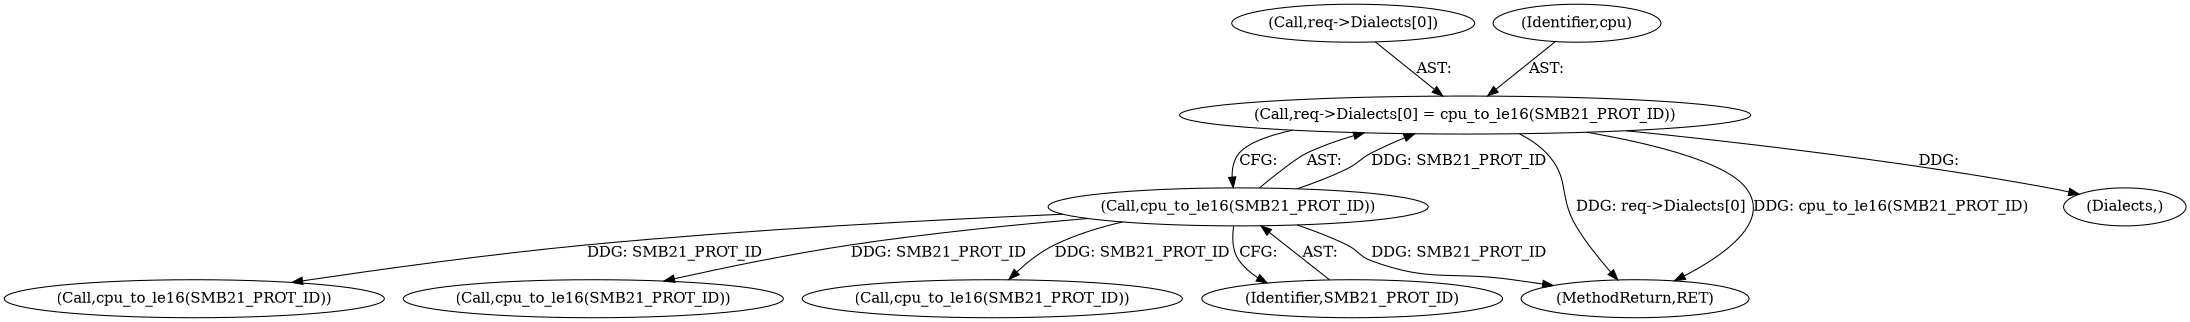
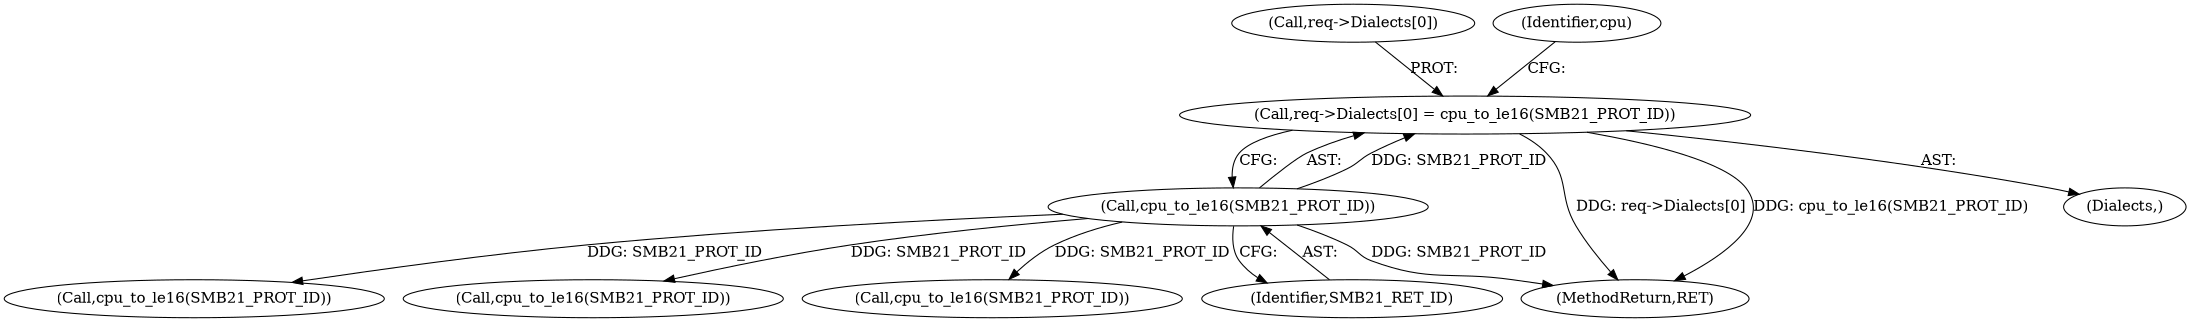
(1437, 69) -> (1437, 69)
(1549, 69) -> (1549, 69)
(1941, 161) -> (1941, 161)
(1352, 299) -> (1352, 299)
